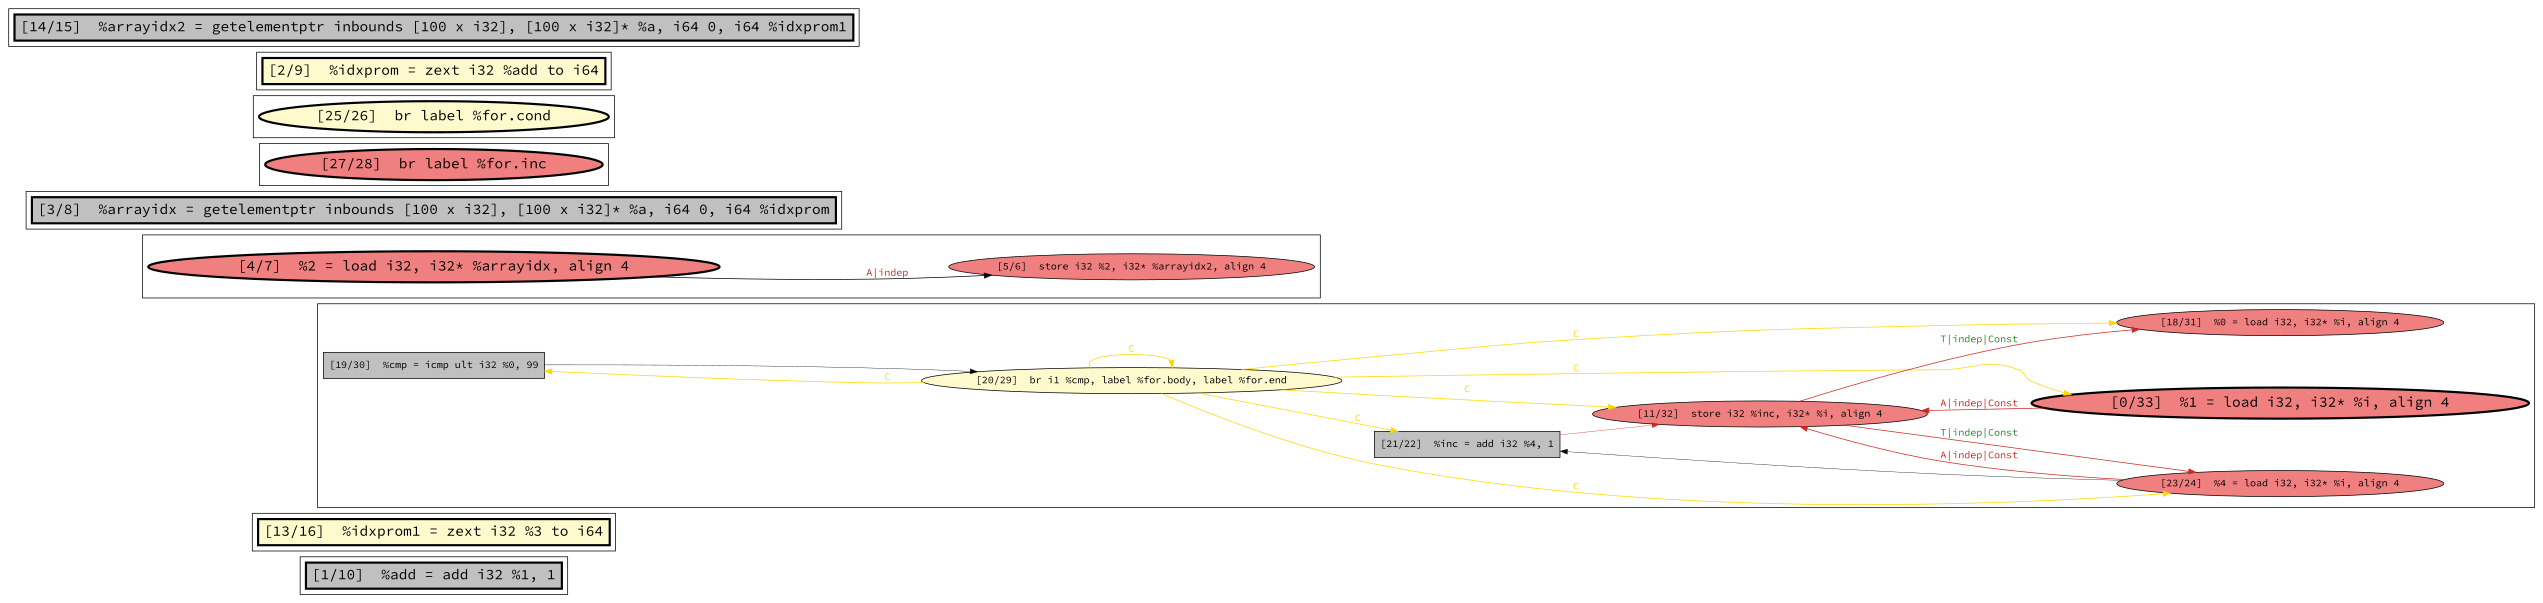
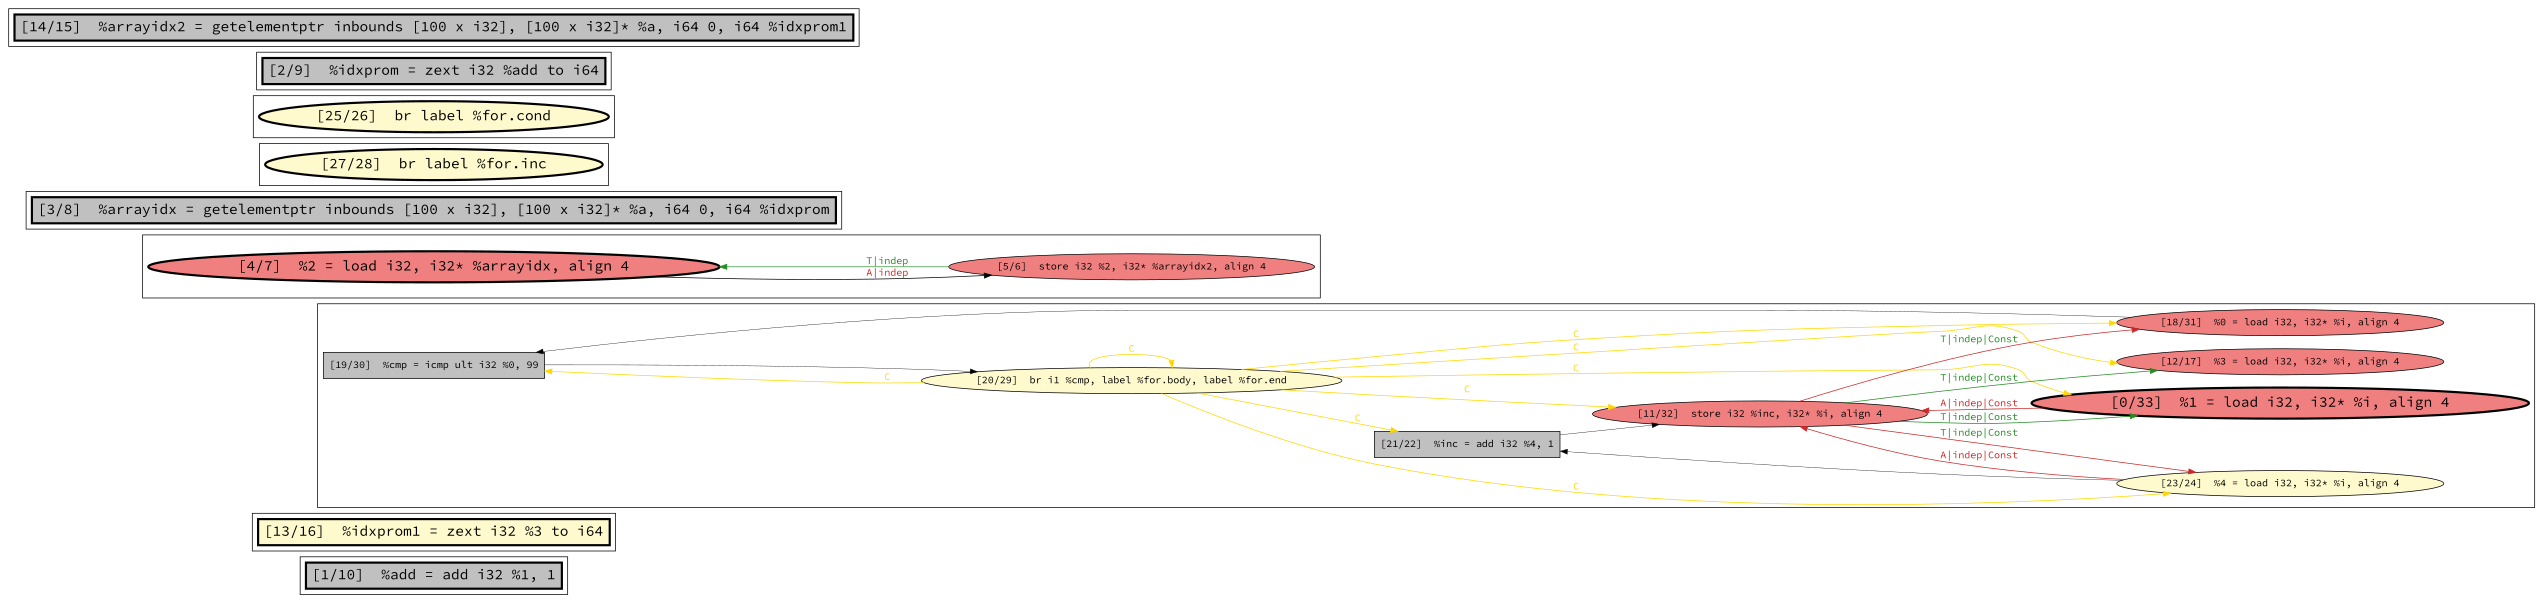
(434, 71) -> (434, 71)
(434, 165) -> (434, 165)
none -> (838, 267)
none -> (1336, 310)
none -> (2280, 362)
none -> (2014, 423)
(1606, 430) -> (1606, 430)
(2280, 484) -> (2280, 484)
